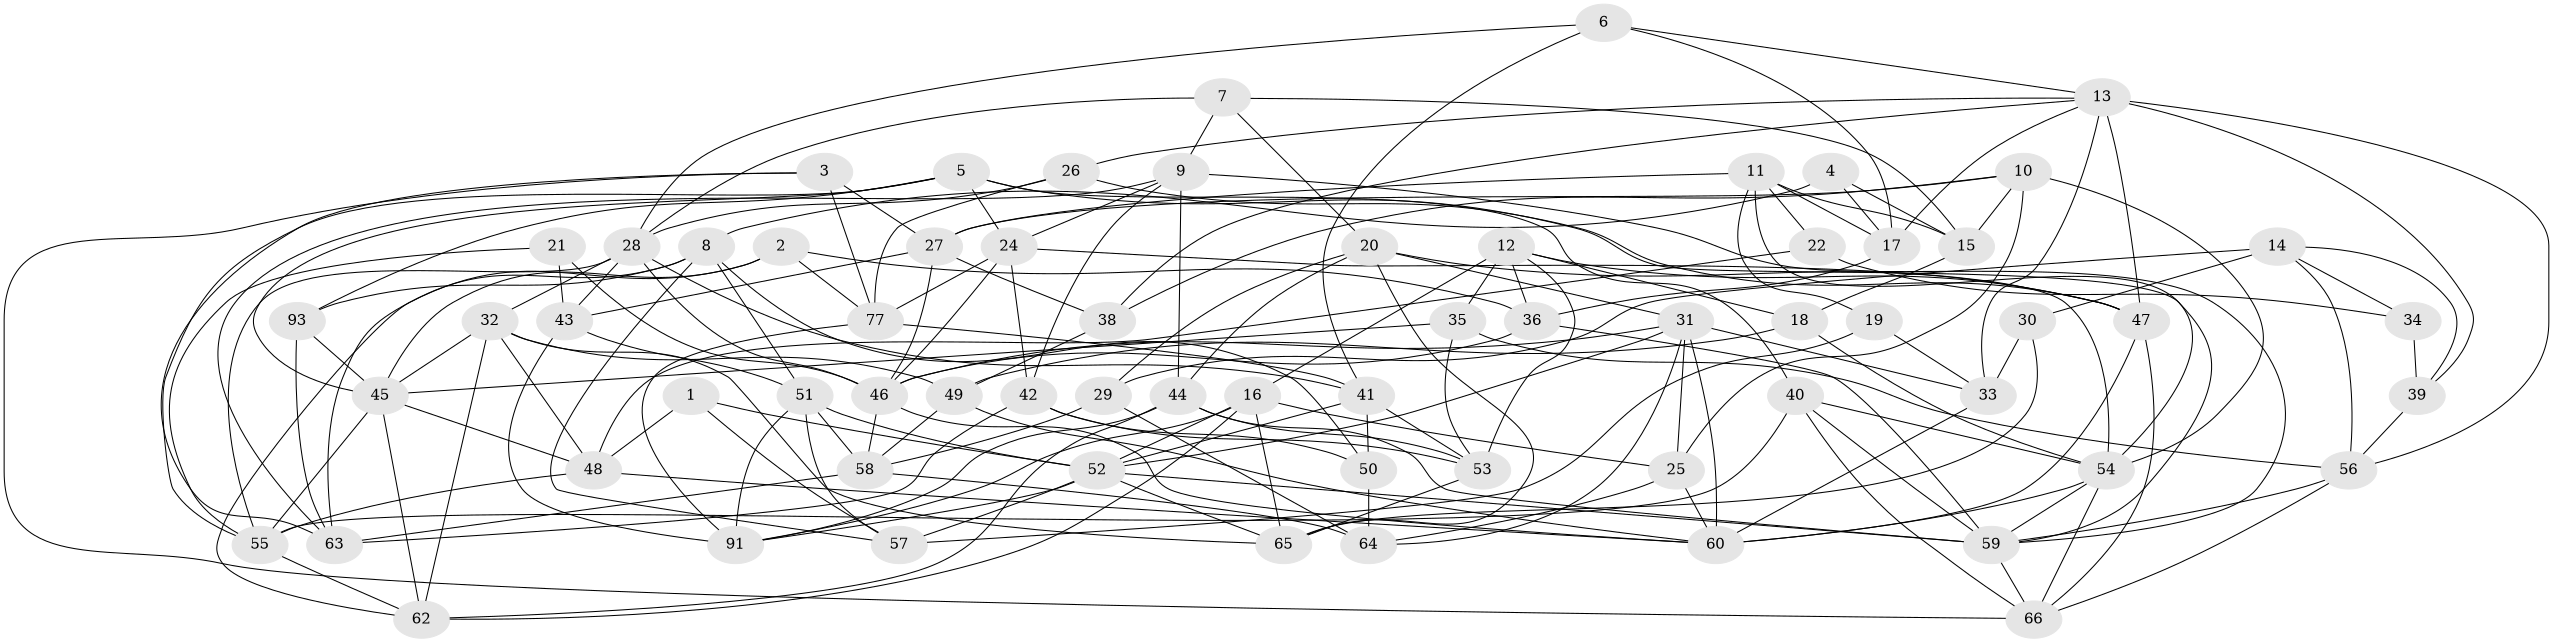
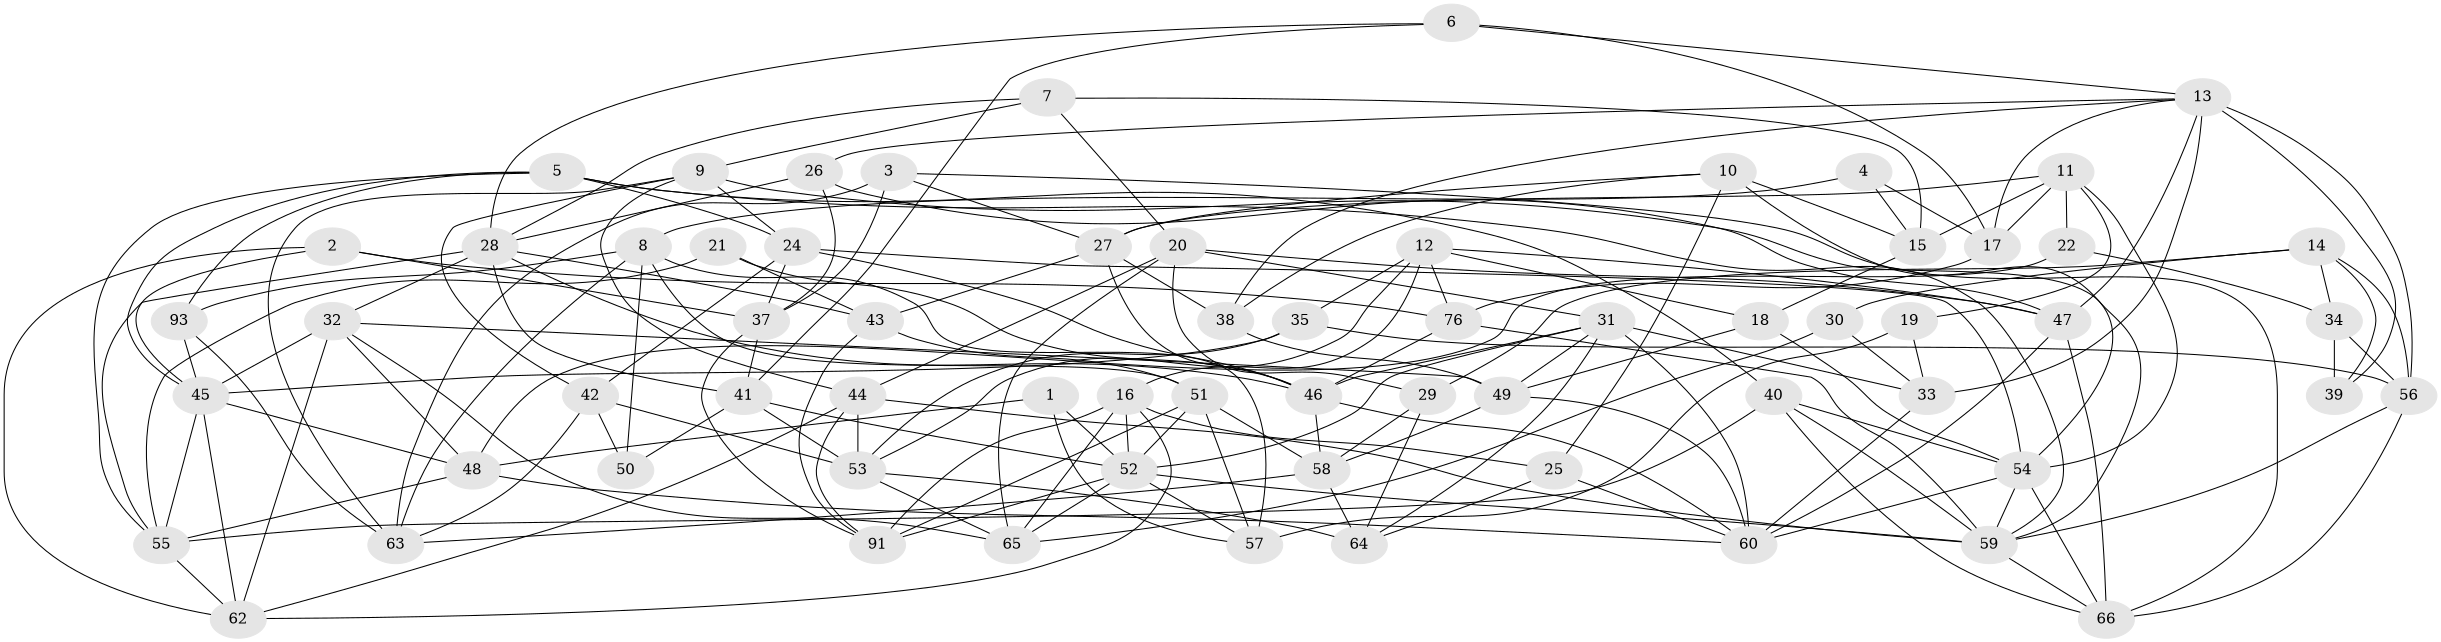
(876, 321) -> (762, 321)
(1532, 321) -> (1454, 321)
(1681, 396) -> (1555, 358)
(2383, 433) -> (2379, 366)
(1369, 503) -> (1122, 499)
